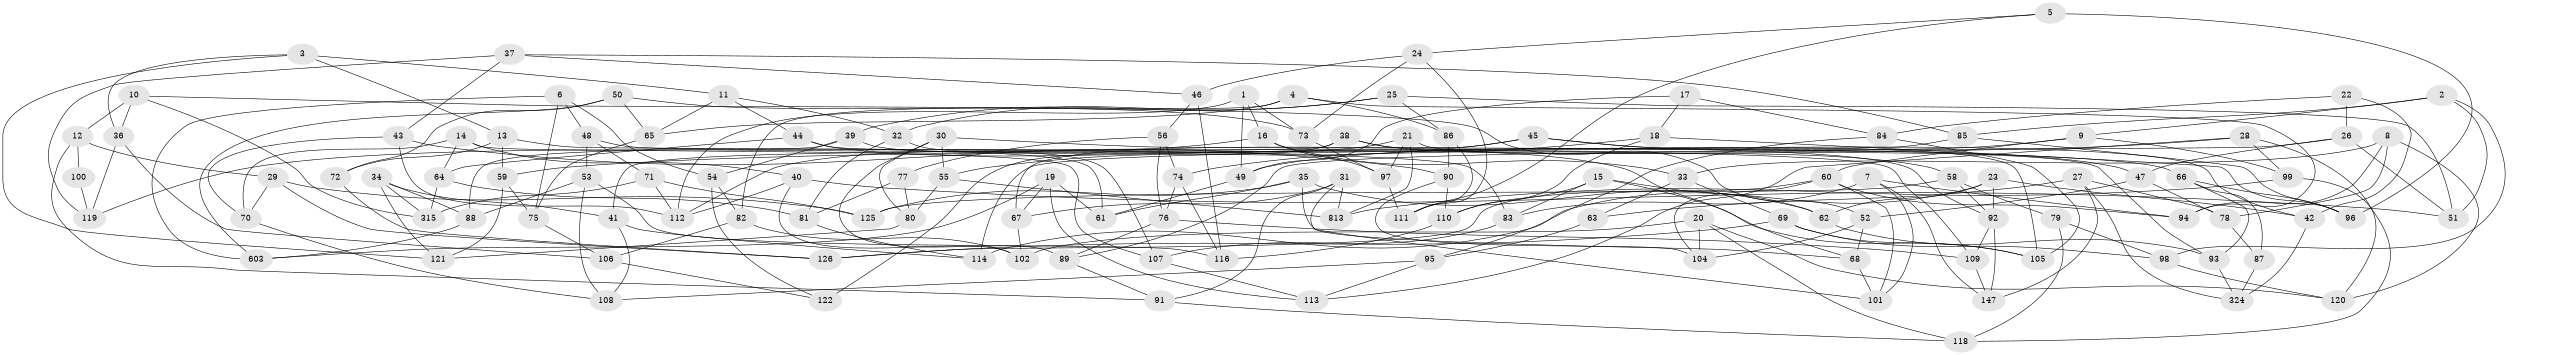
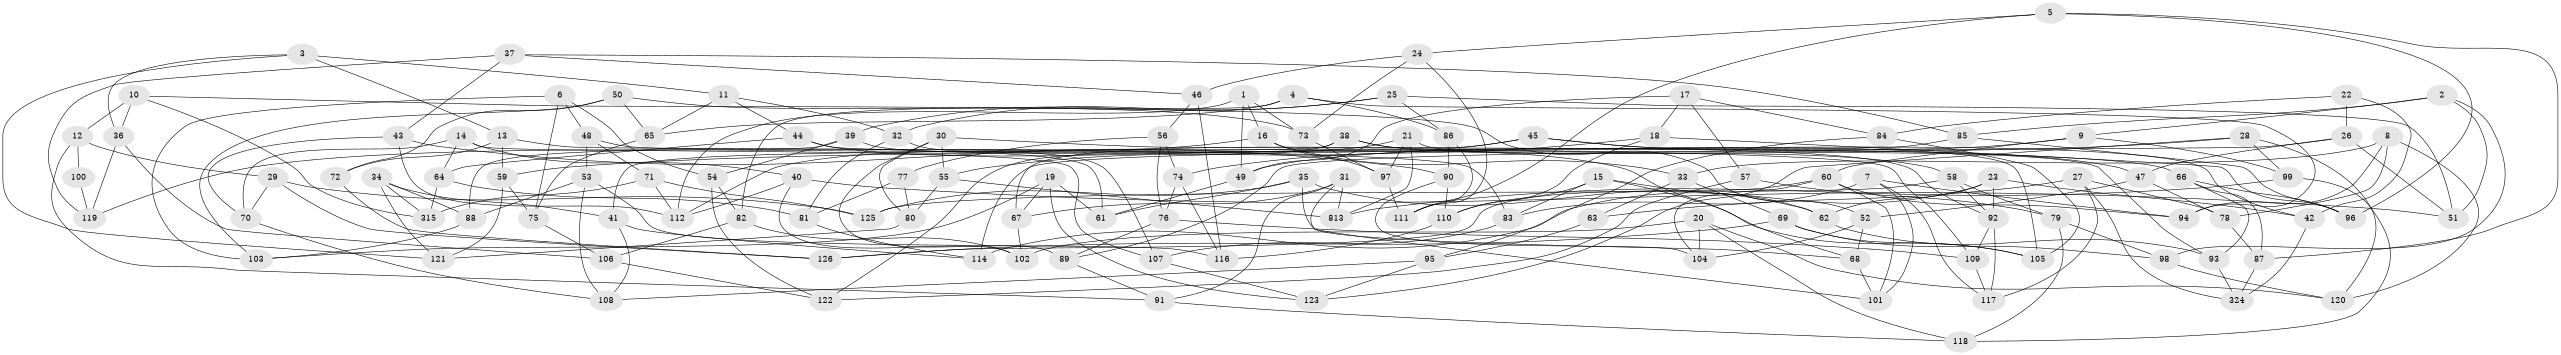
none -> (2521, 51)
none -> (1746, 178)
(256, 260) -> (256, 260)
(1312, 301) -> (1312, 301)
(1989, 301) -> (1989, 301)
